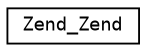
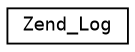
(73, 26) -> (68, 26)
